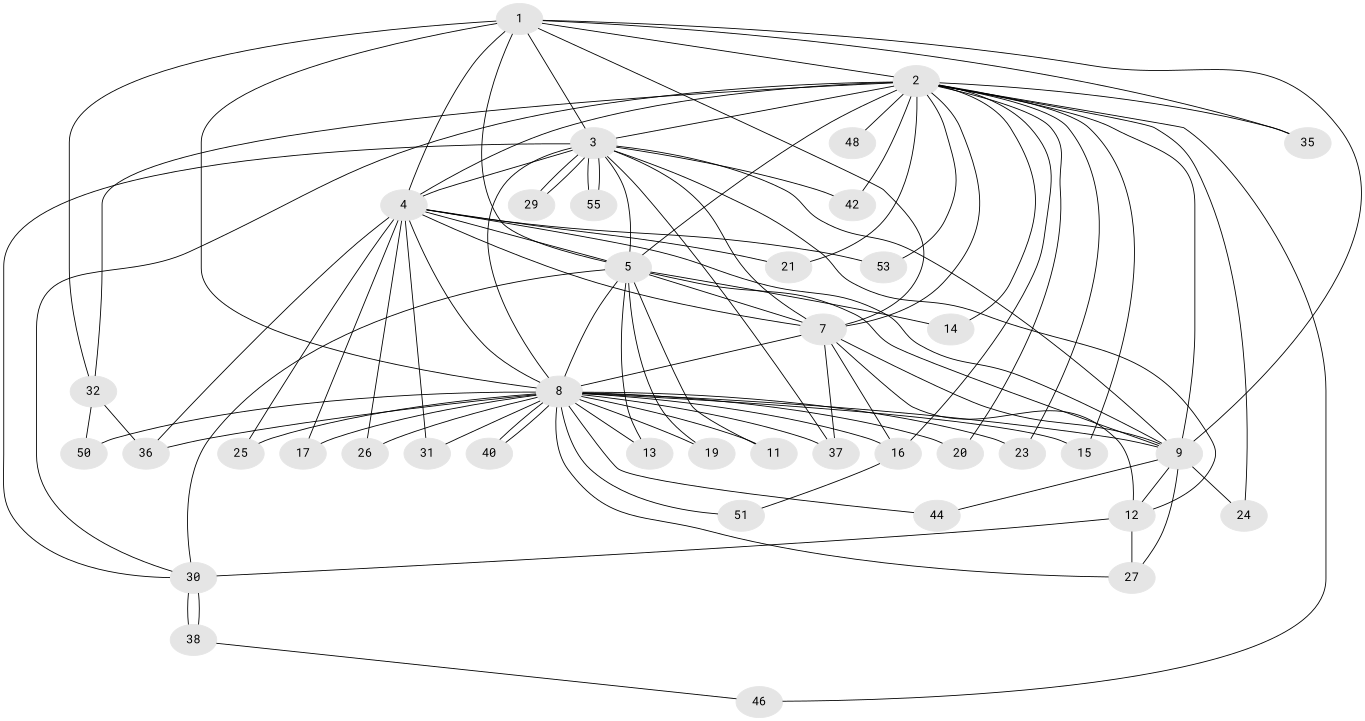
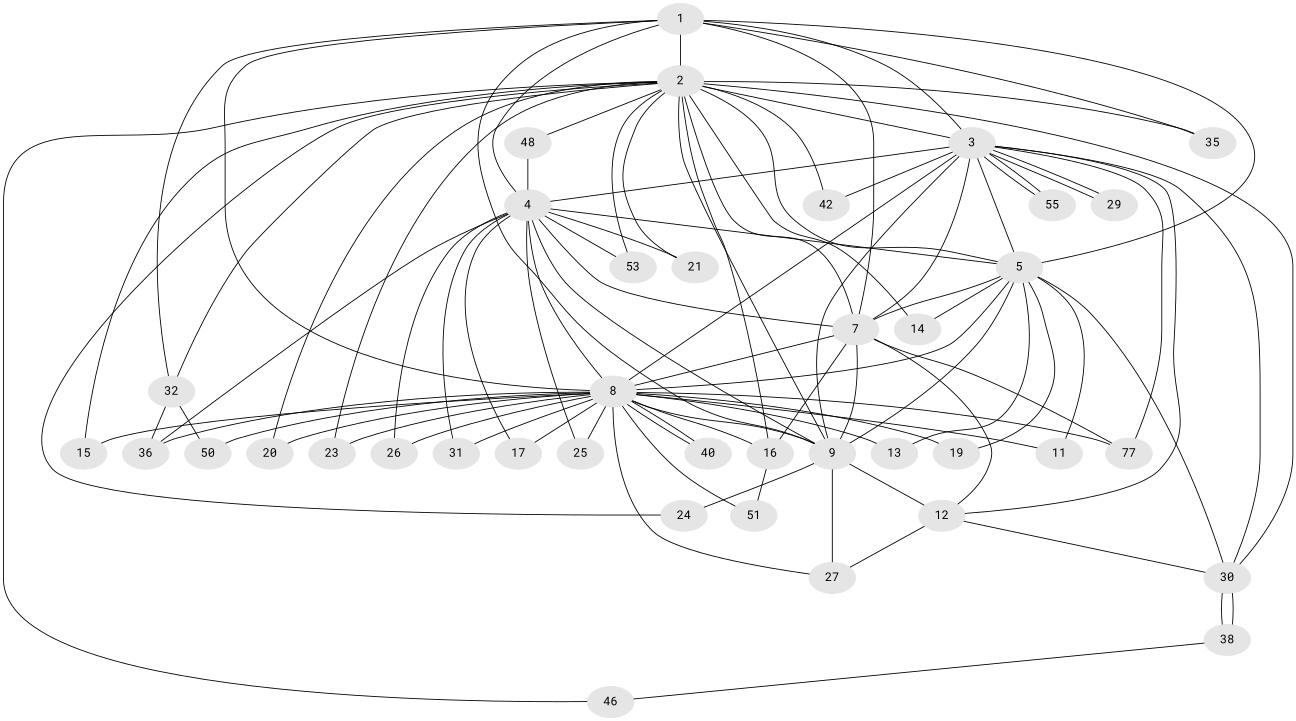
(649, 107) -> (528, 174)
(836, 454) -> (1129, 454)
(937, 516) -> none
